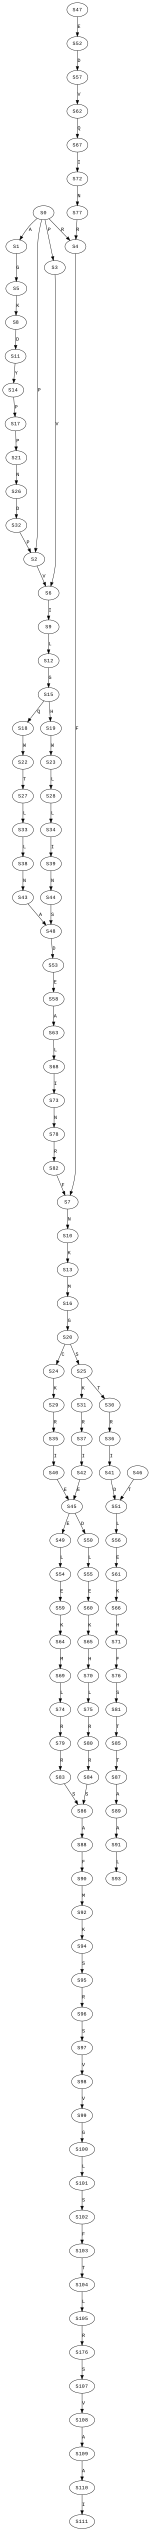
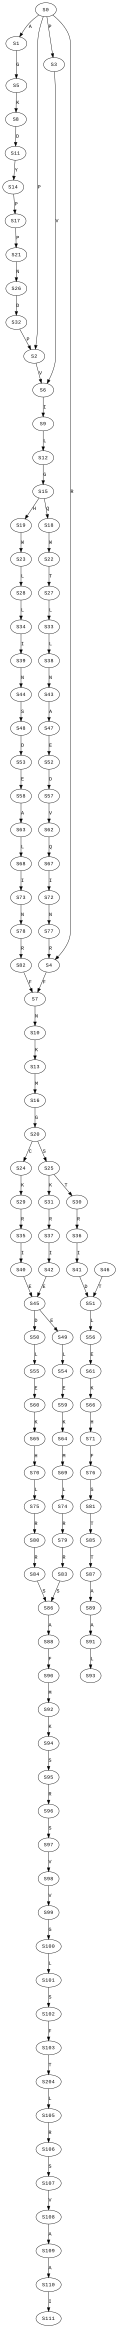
(36, 913) -> (49, 710)
(82, 2285) -> (49, 2082)
(82, 2352) -> (49, 2149)
